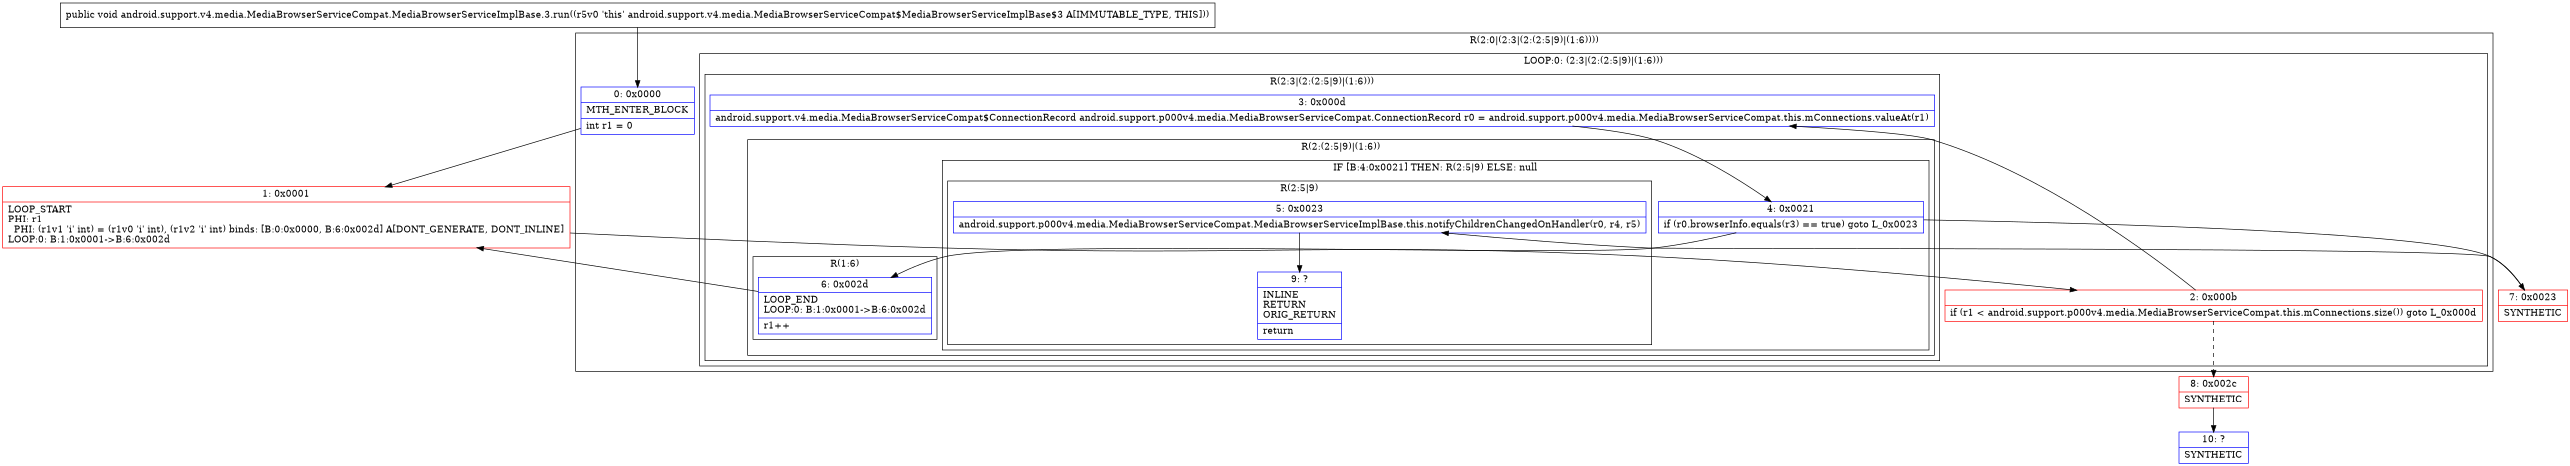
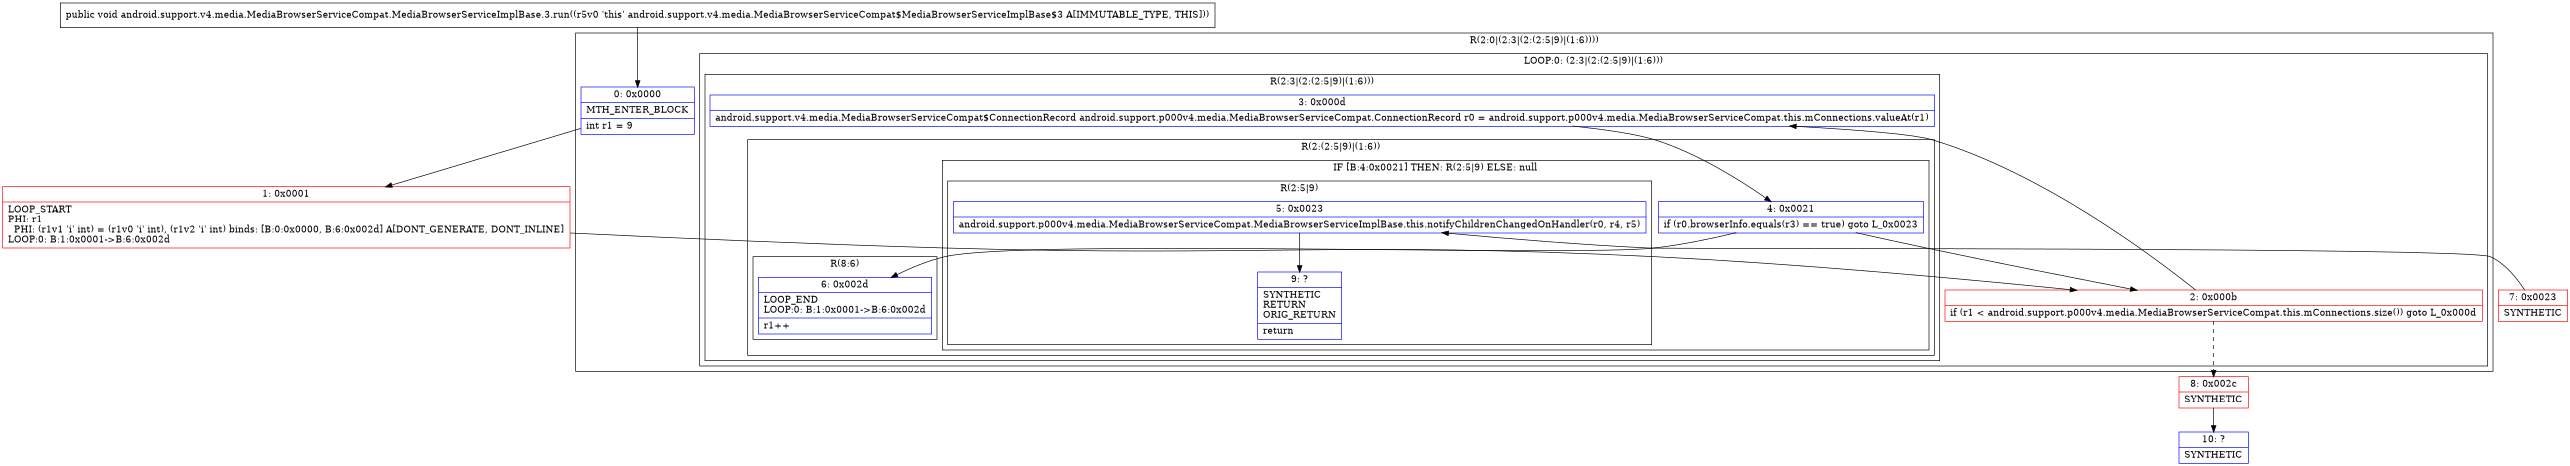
(610, 126) -> (610, 126)
(2229, 229) -> (1993, 262)
(845, 264) -> (845, 264)
(621, 270) -> none
(1281, 295) -> (1292, 295)
